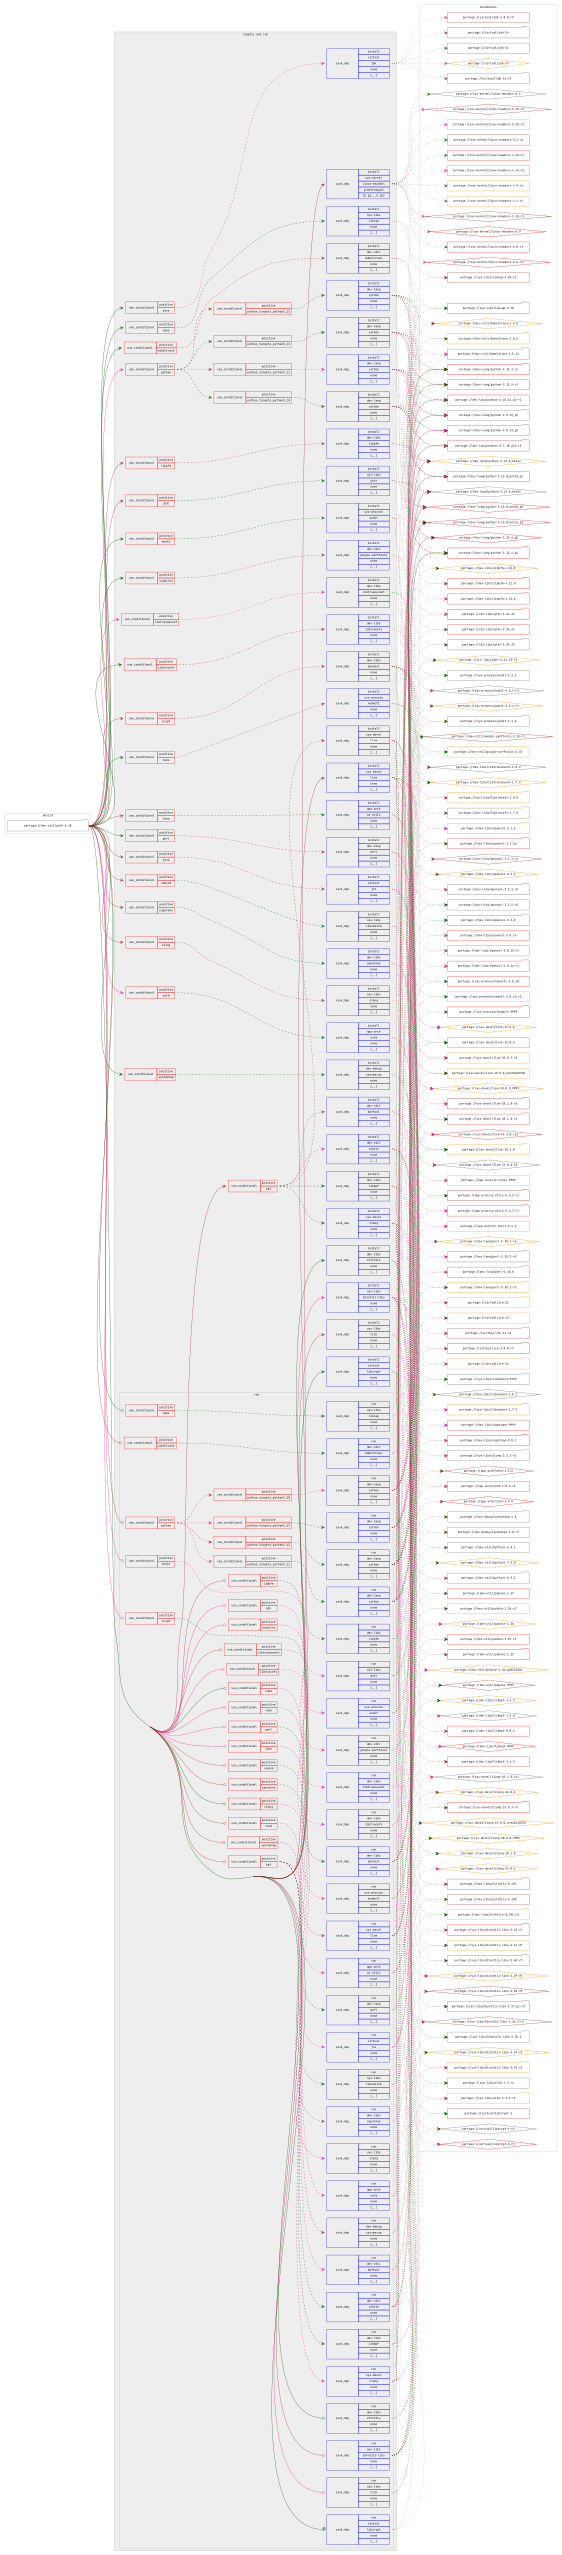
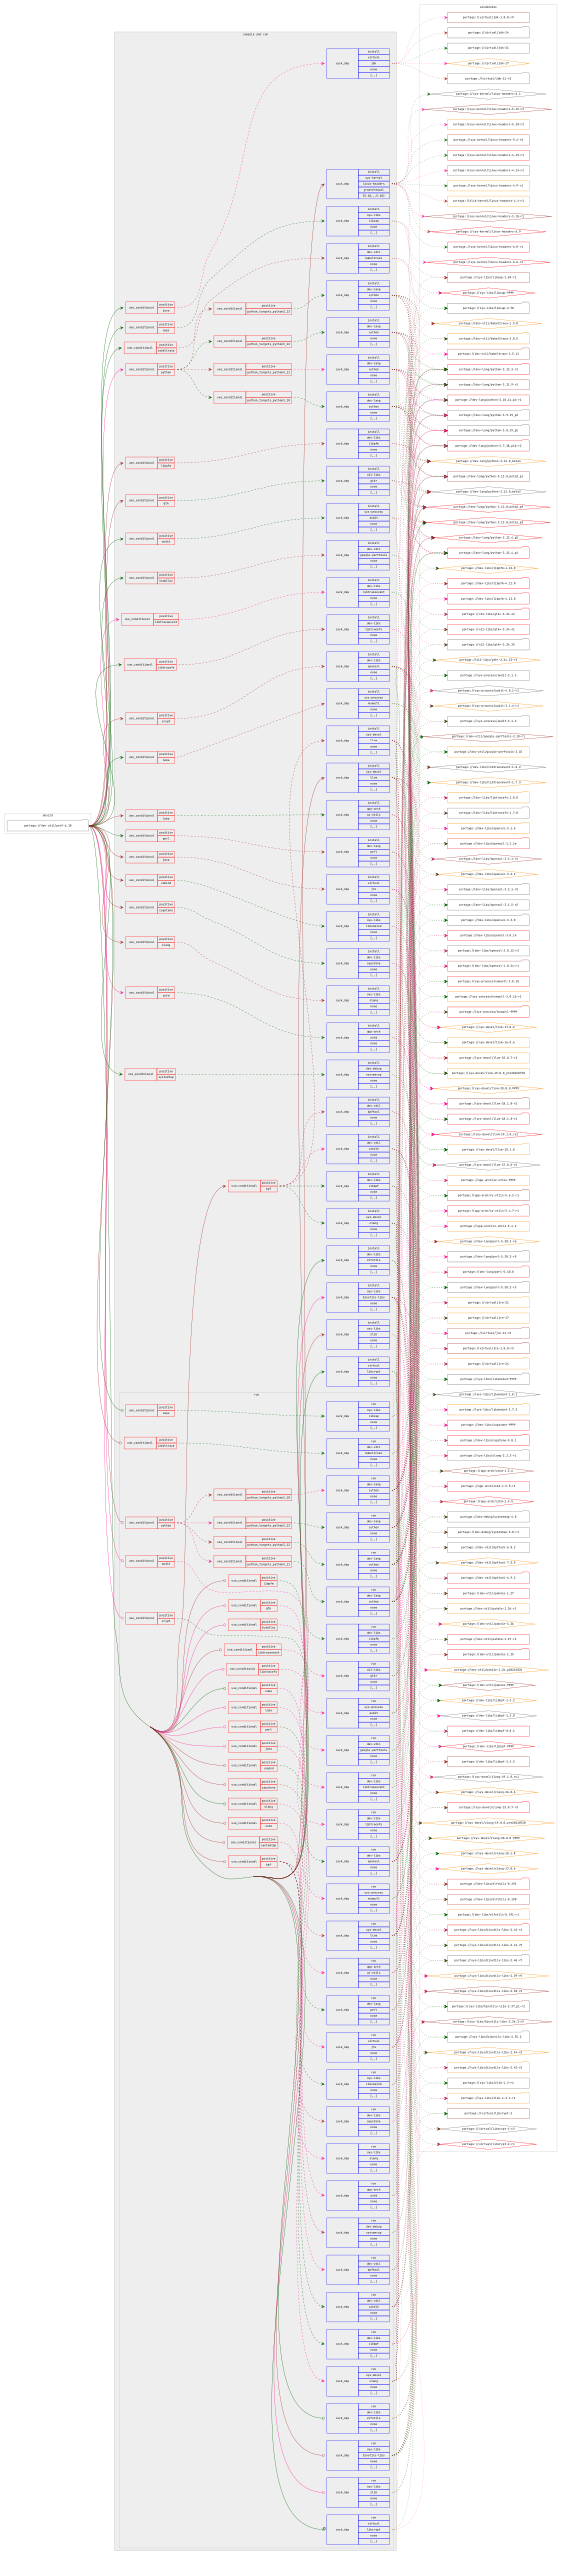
(488, 201) -> (488, 201)
none -> (488, 293)
(488, 1043) -> (488, 1043)
(488, 1287) -> (488, 1287)
(488, 1578) -> (488, 1578)
